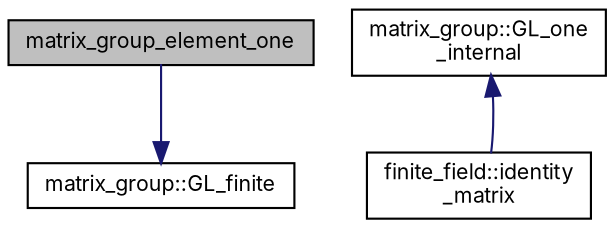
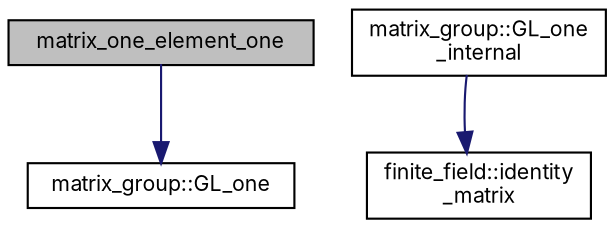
(161, 43) -> (161, 43)
(493, 125) -> (465, 103)
(161, 186) -> (161, 186)
